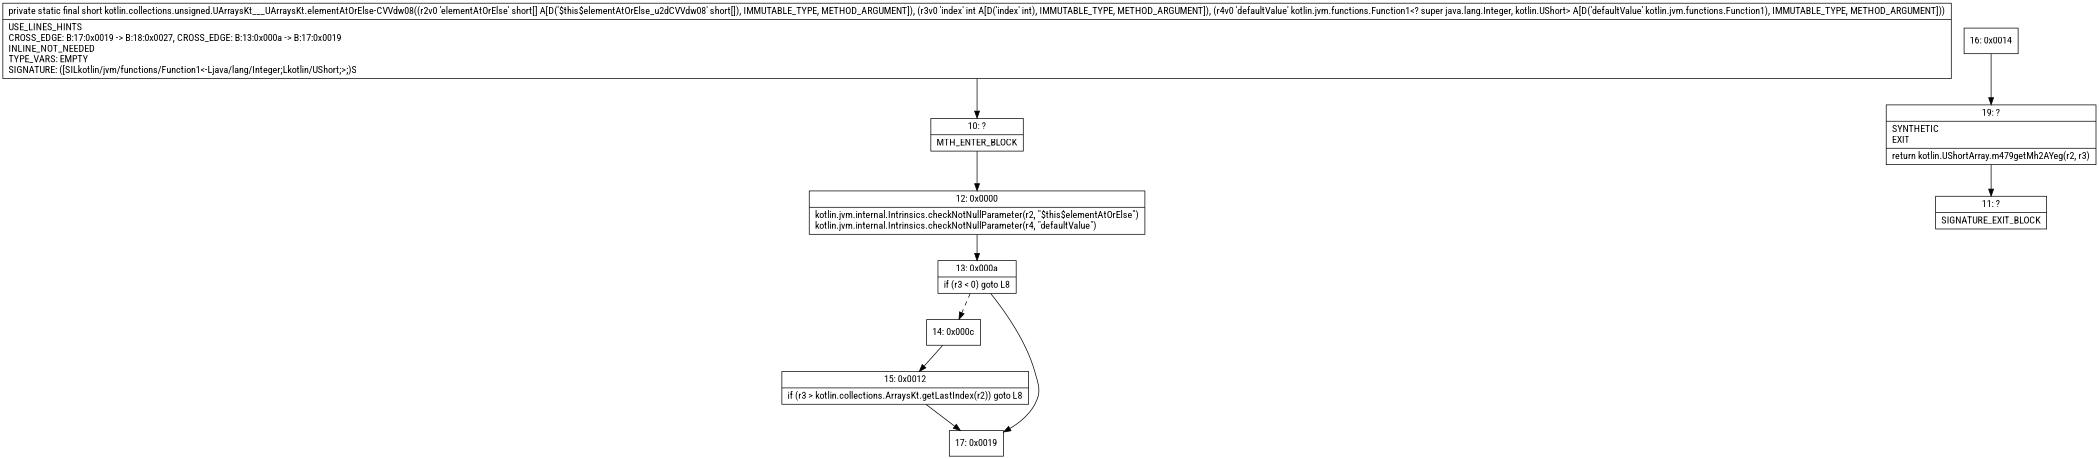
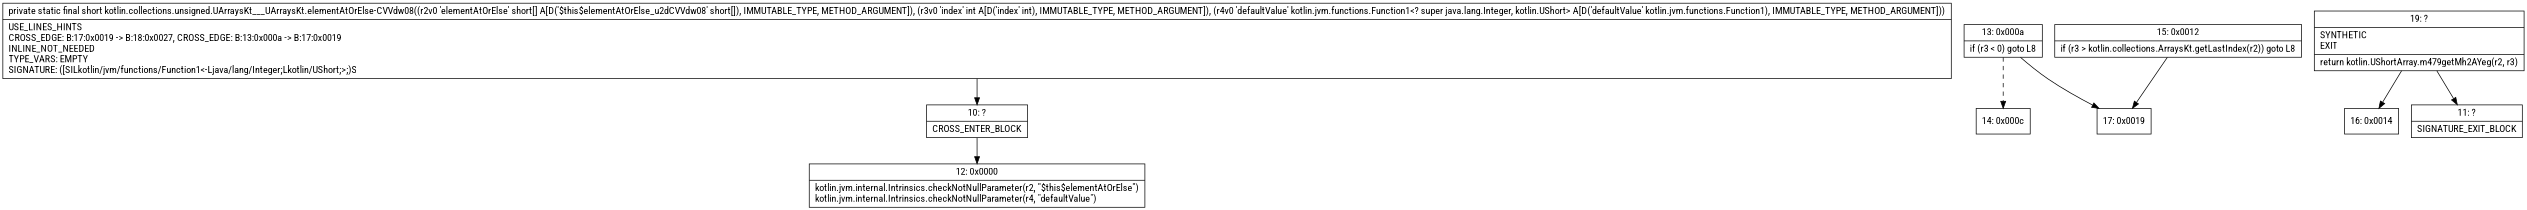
(1991, 76) -> (2392, 86)
(977, 143) -> (977, 129)
(977, 244) -> none
(933, 356) -> none
